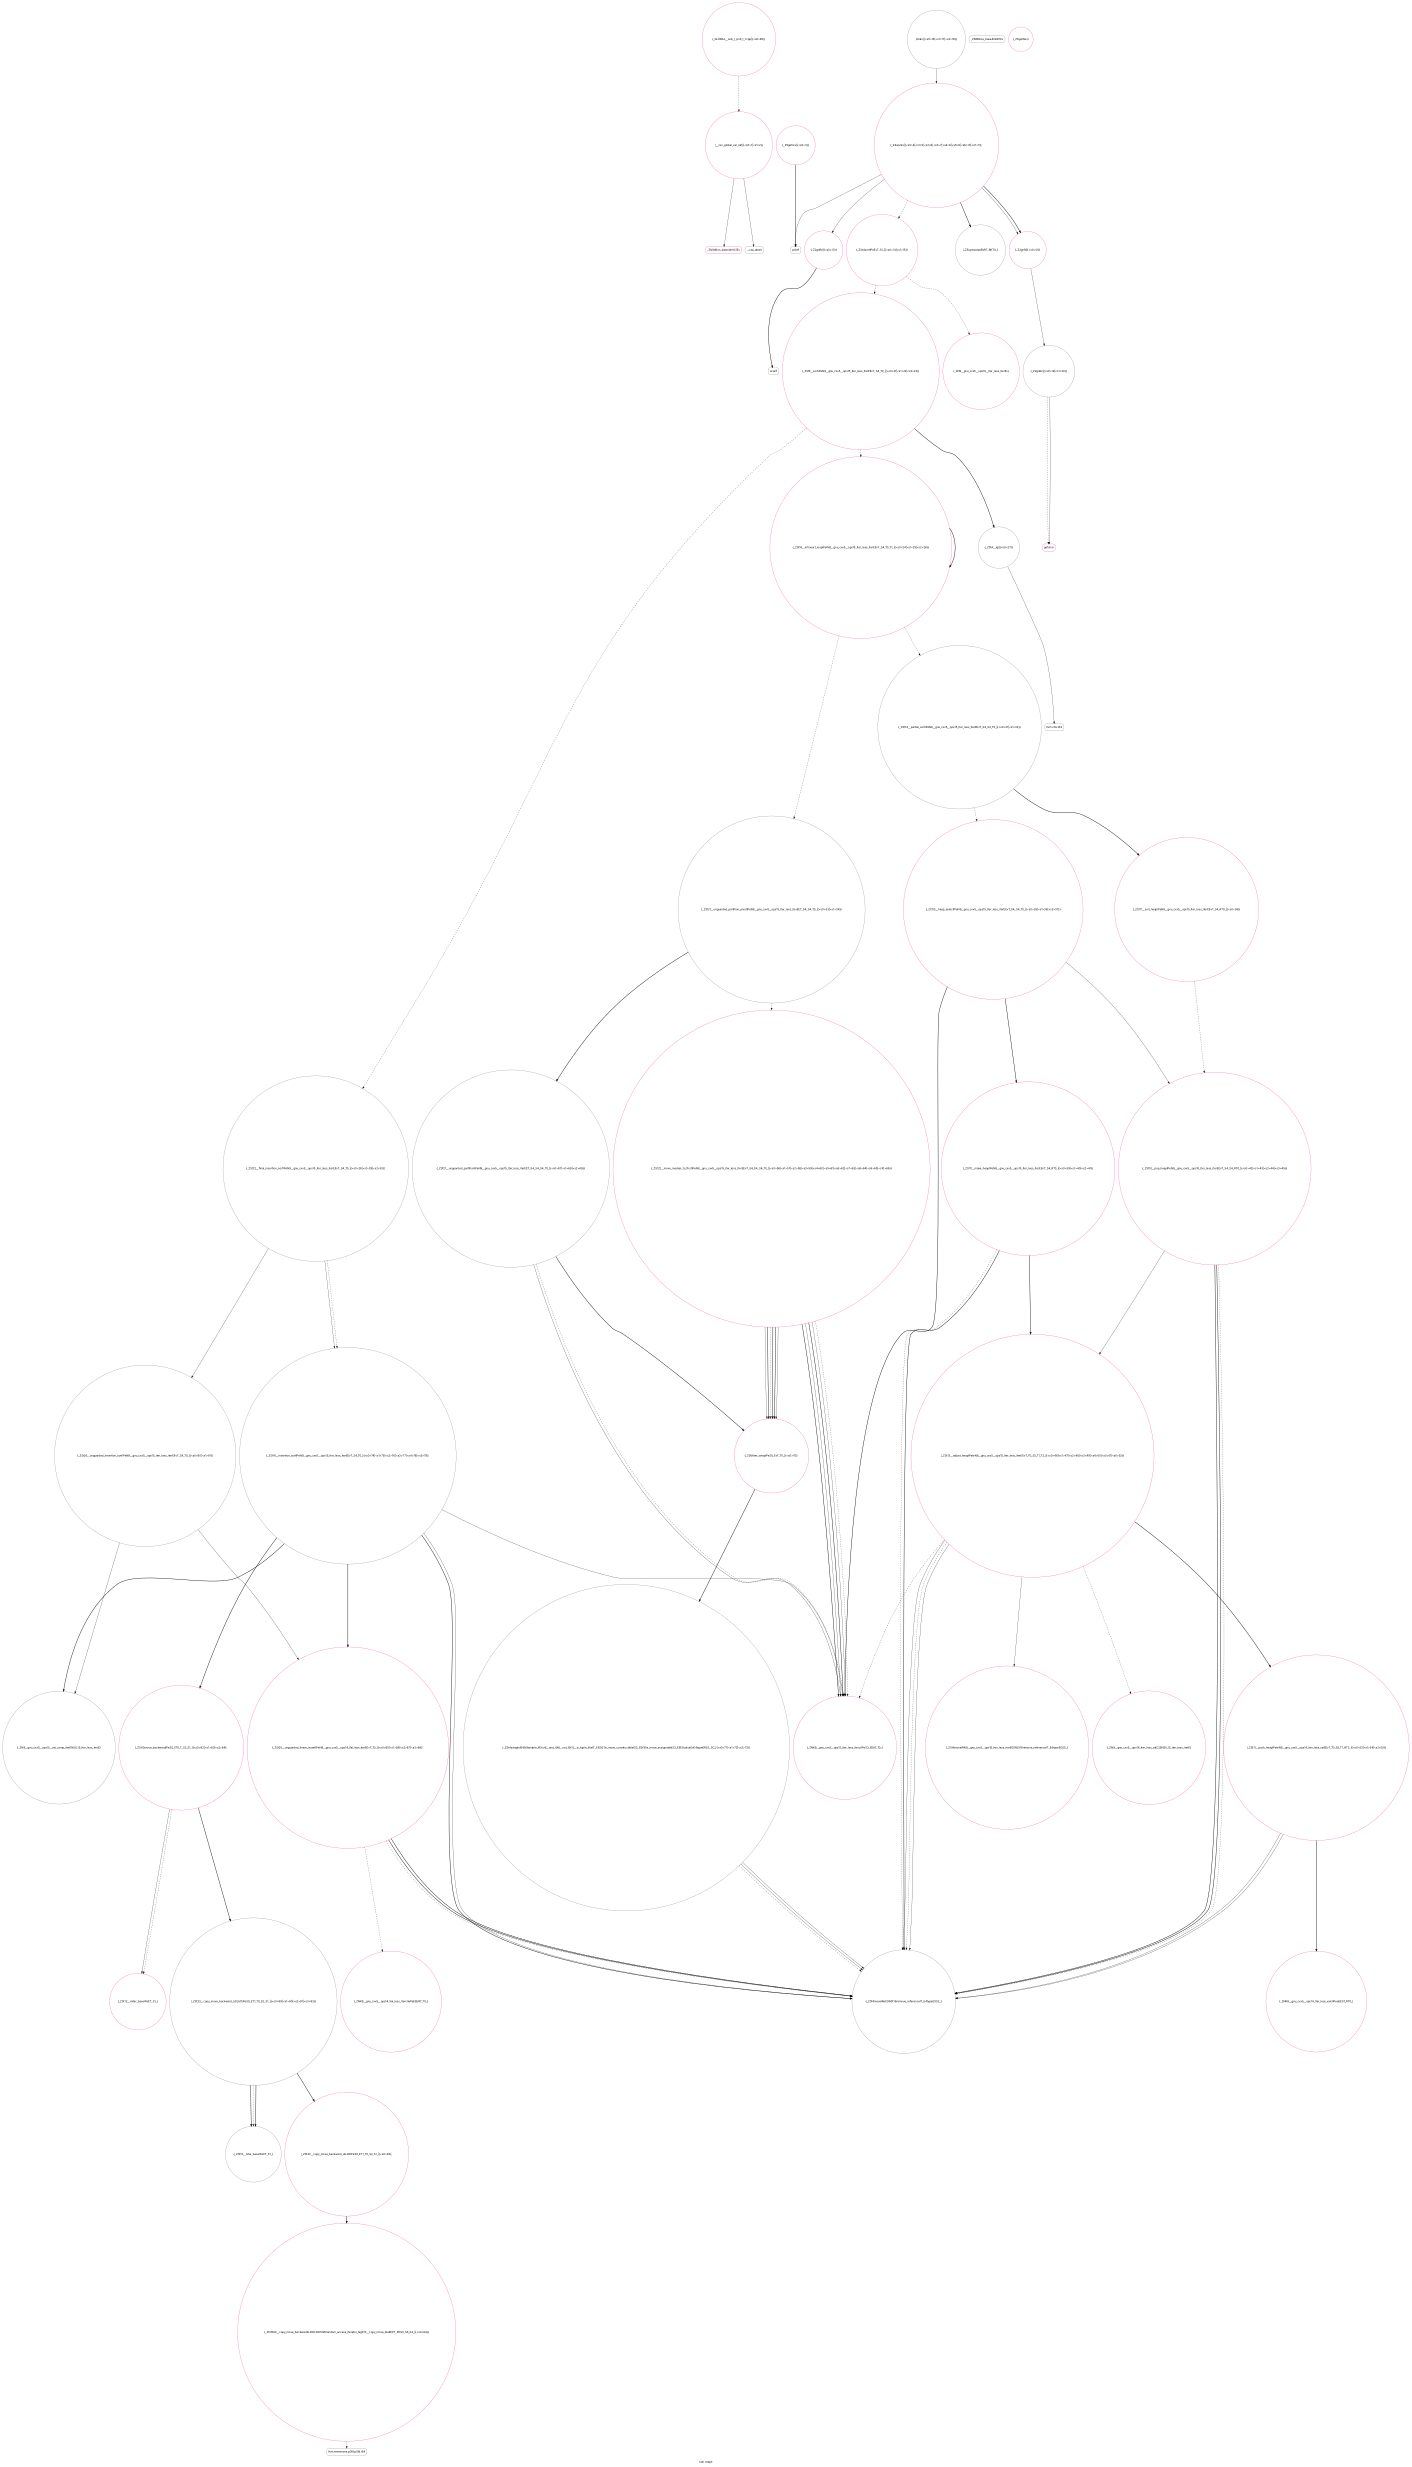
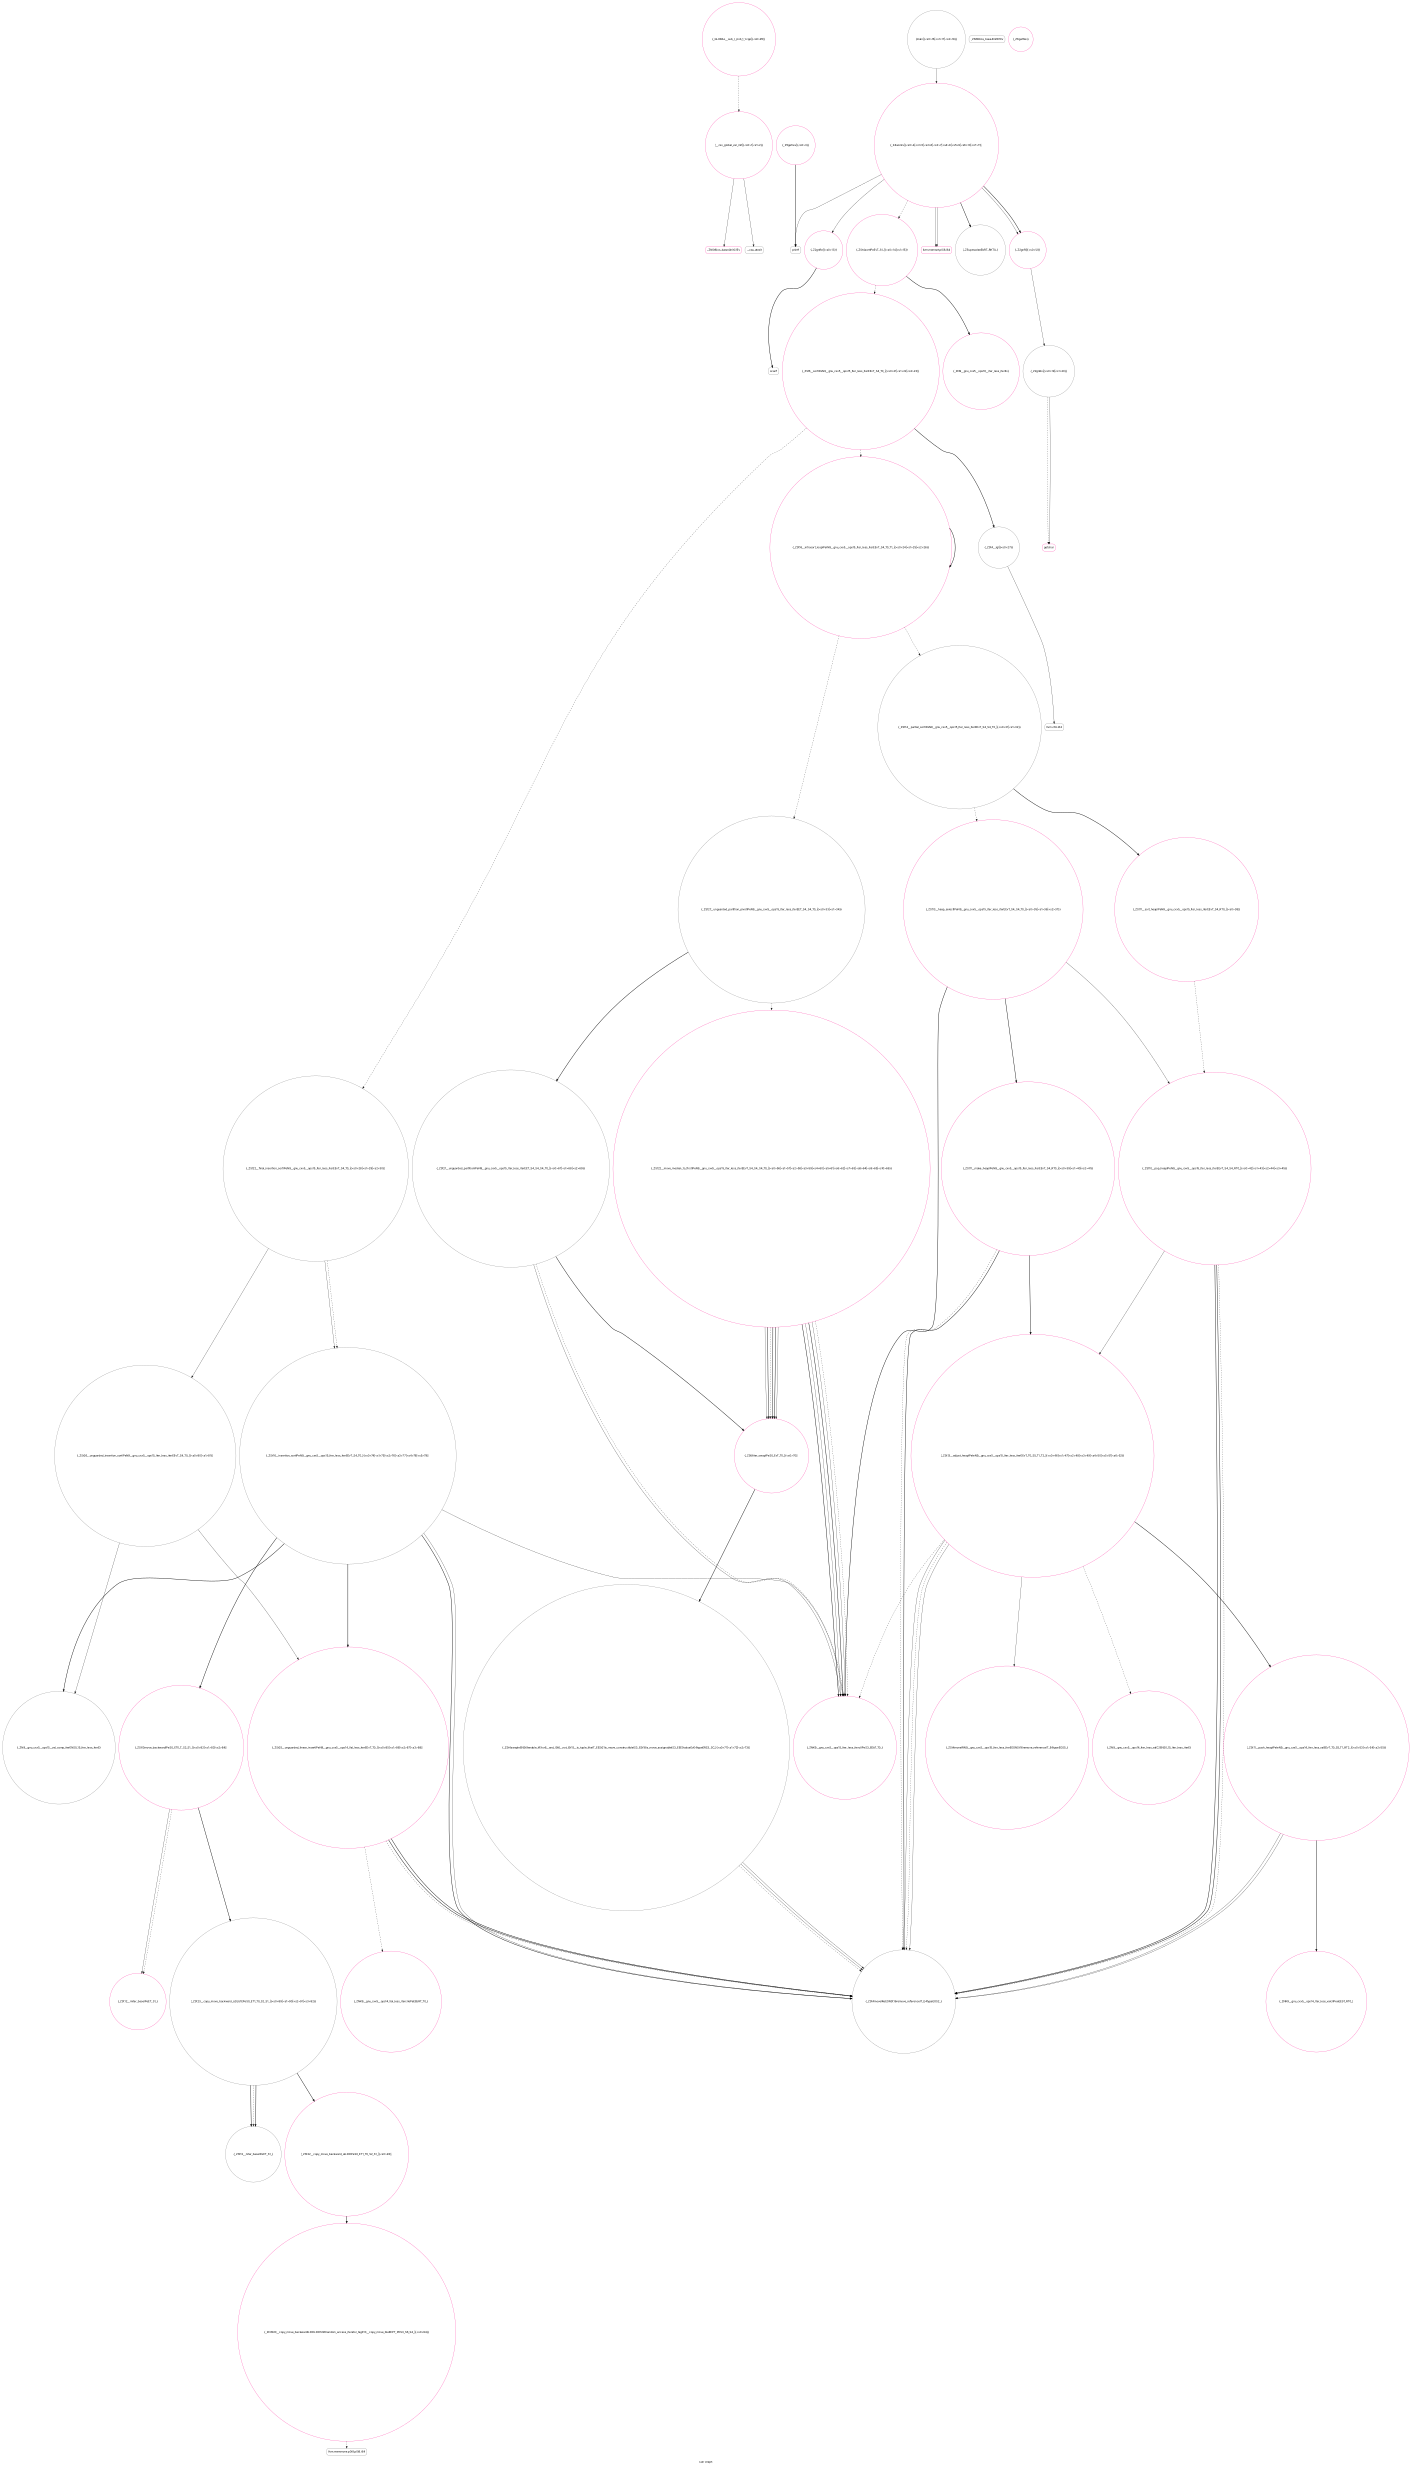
none -> (936, 250)
(945, 296) -> (945, 296)
